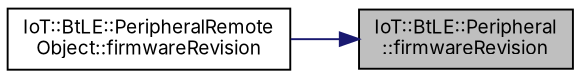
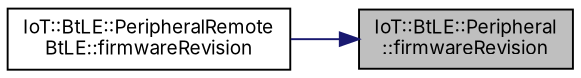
(149, 39) -> (149, 39)
